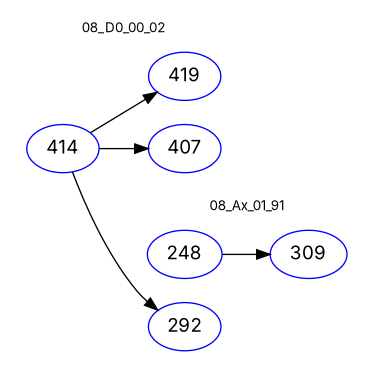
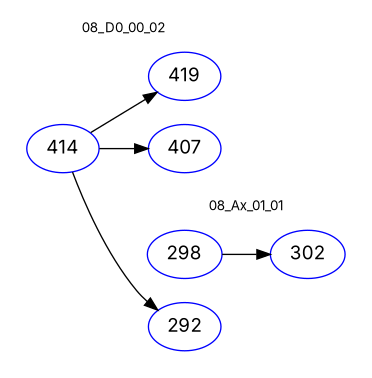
(247, 207) -> (246, 207)
(185, 254) -> (185, 254)
(309, 254) -> (308, 254)
